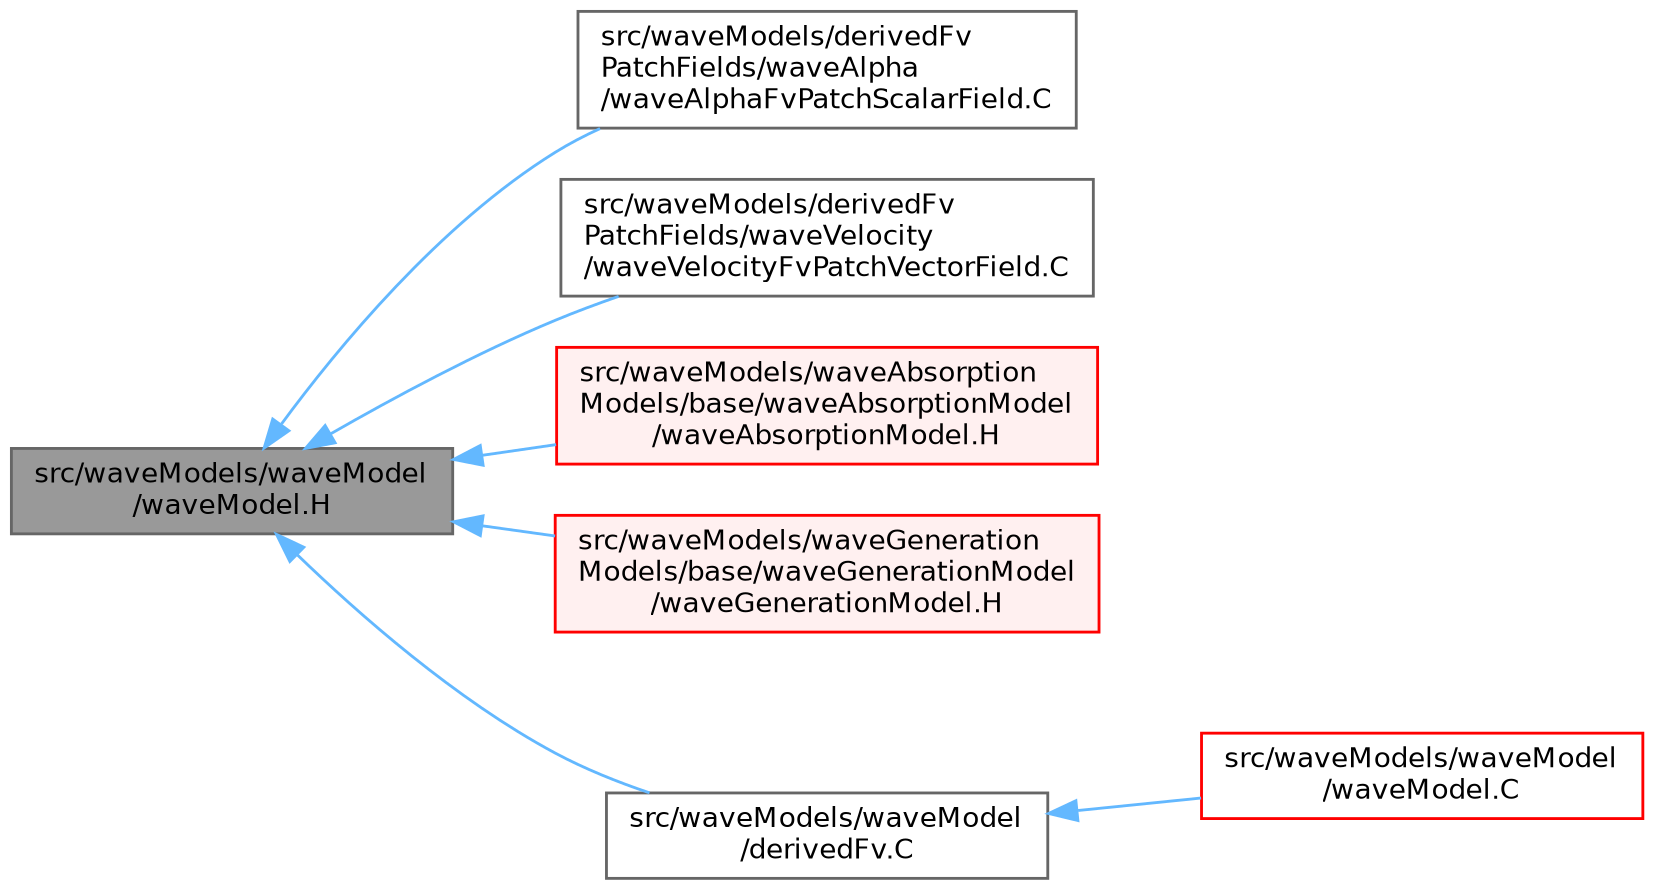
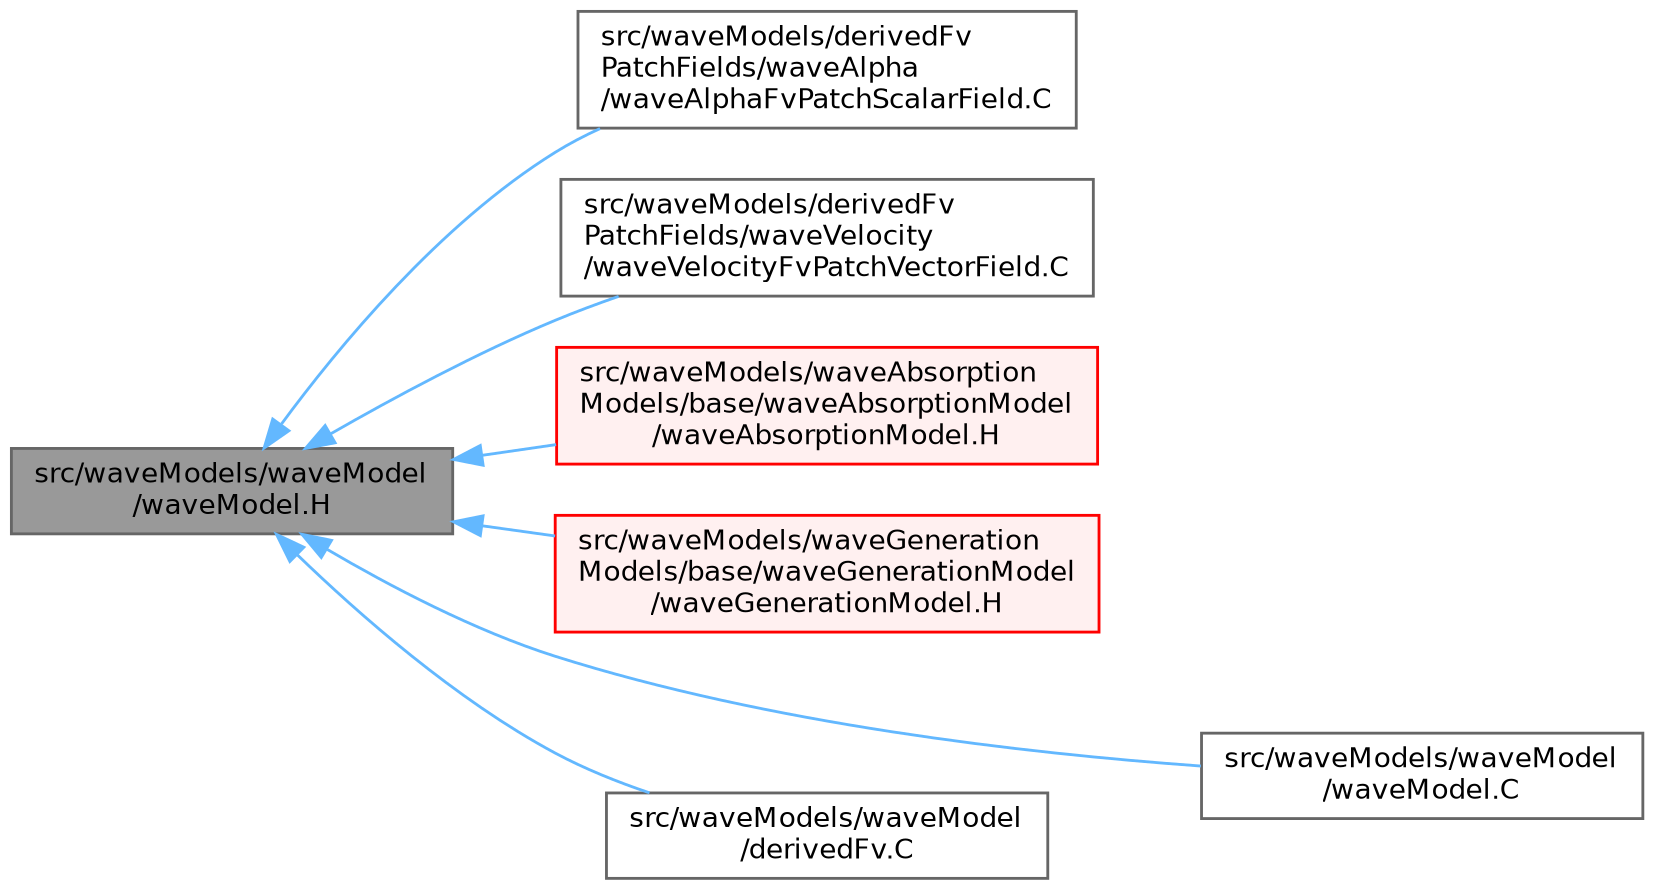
(1422, 776) -> (1422, 776)
(1140, 804) -> (751, 706)
